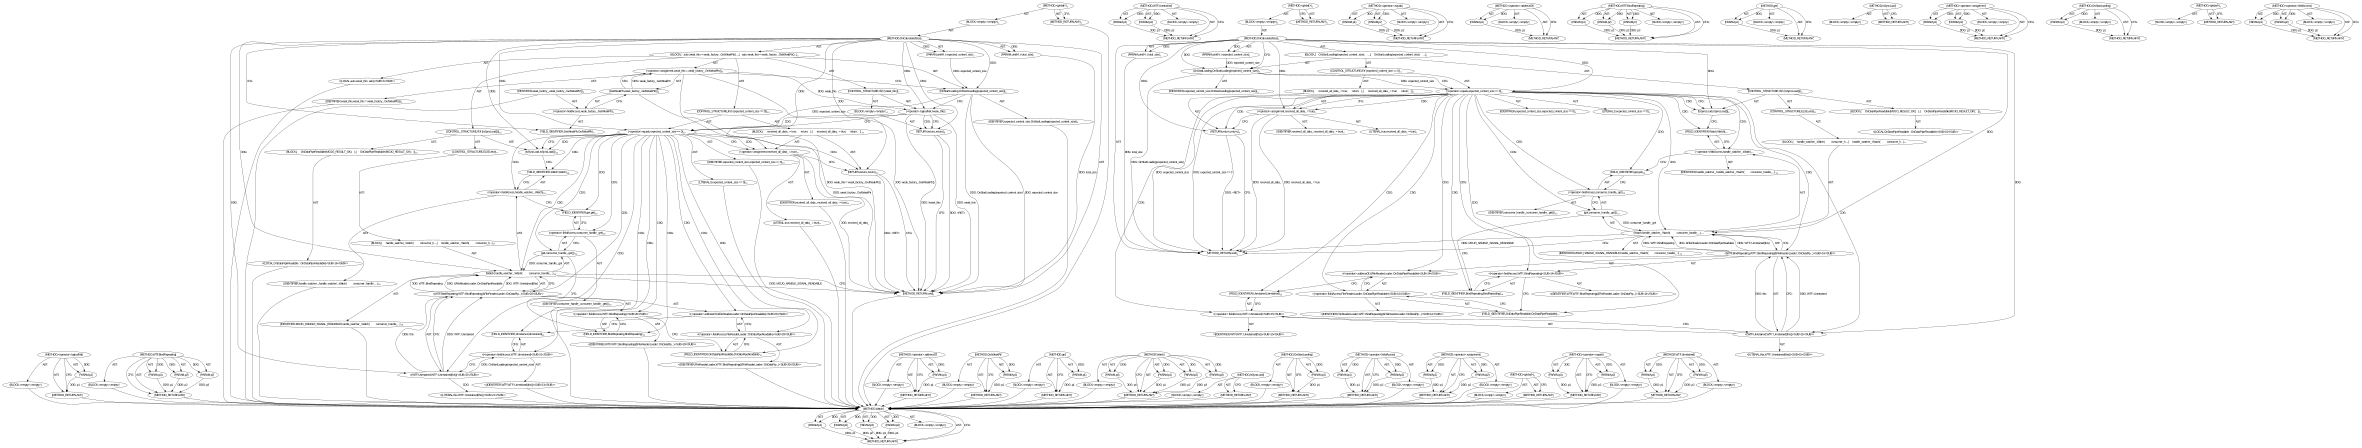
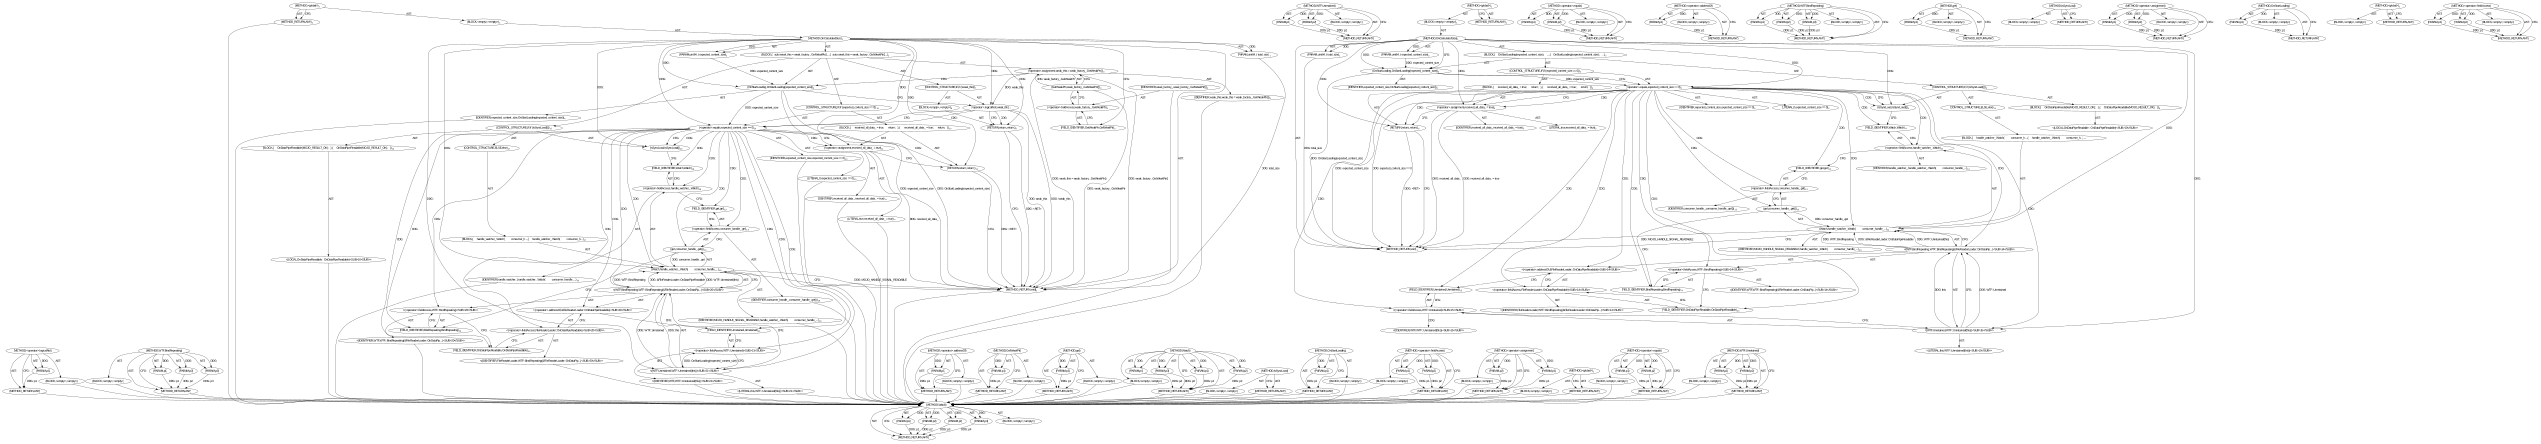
(367, 81) -> none
none -> (1086, 118)
(1252, 324) -> (1432, 320)
(466, 385) -> (758, 381)
